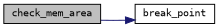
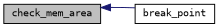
(113, 20) -> (123, 7)
